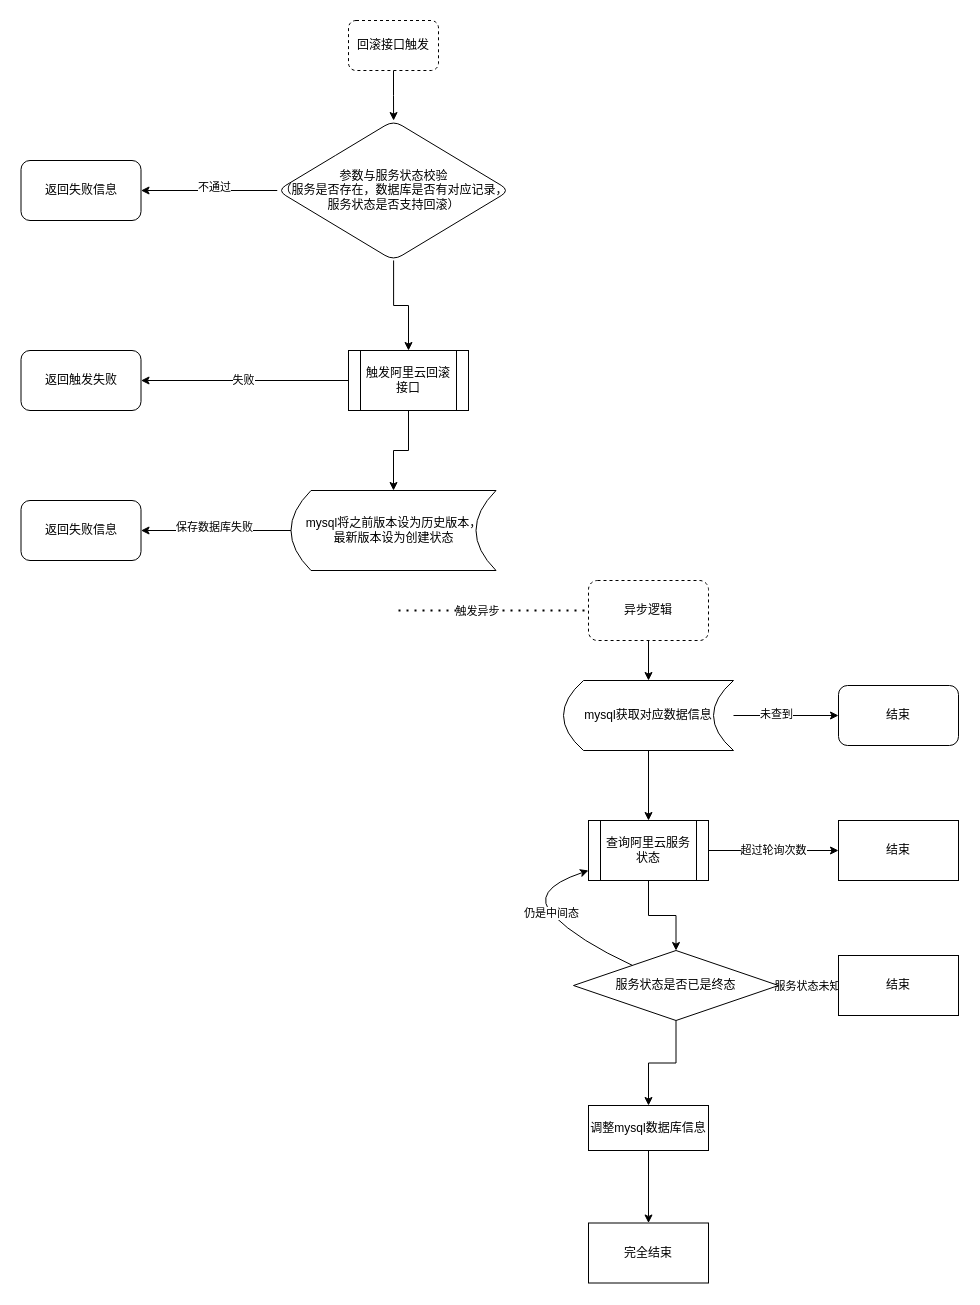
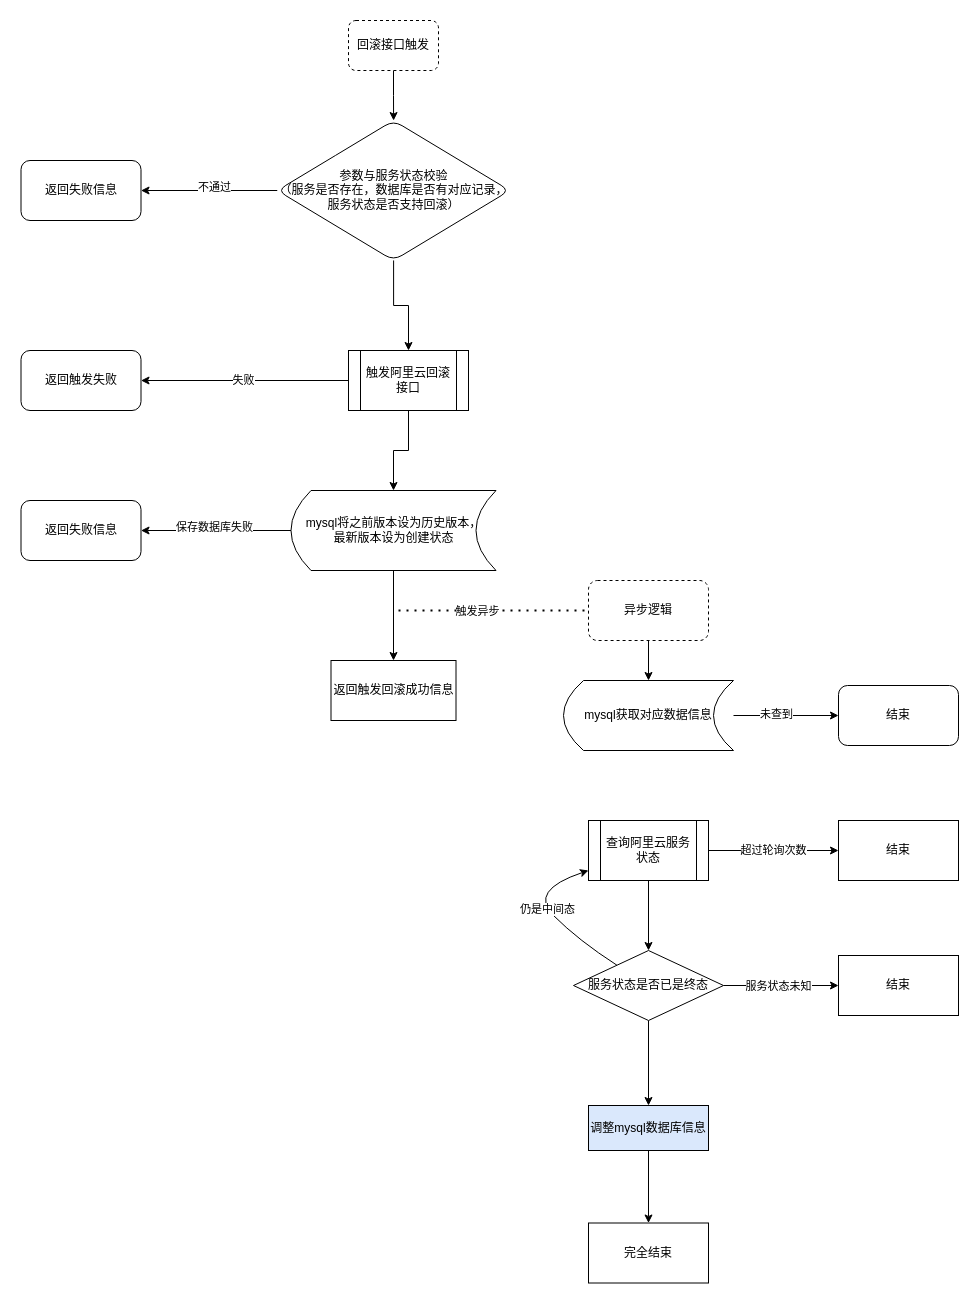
none -> (394, 612)
none -> (394, 691)
(649, 782) -> none
(676, 986) -> (649, 986)
(649, 1128) -> (649, 1128)
